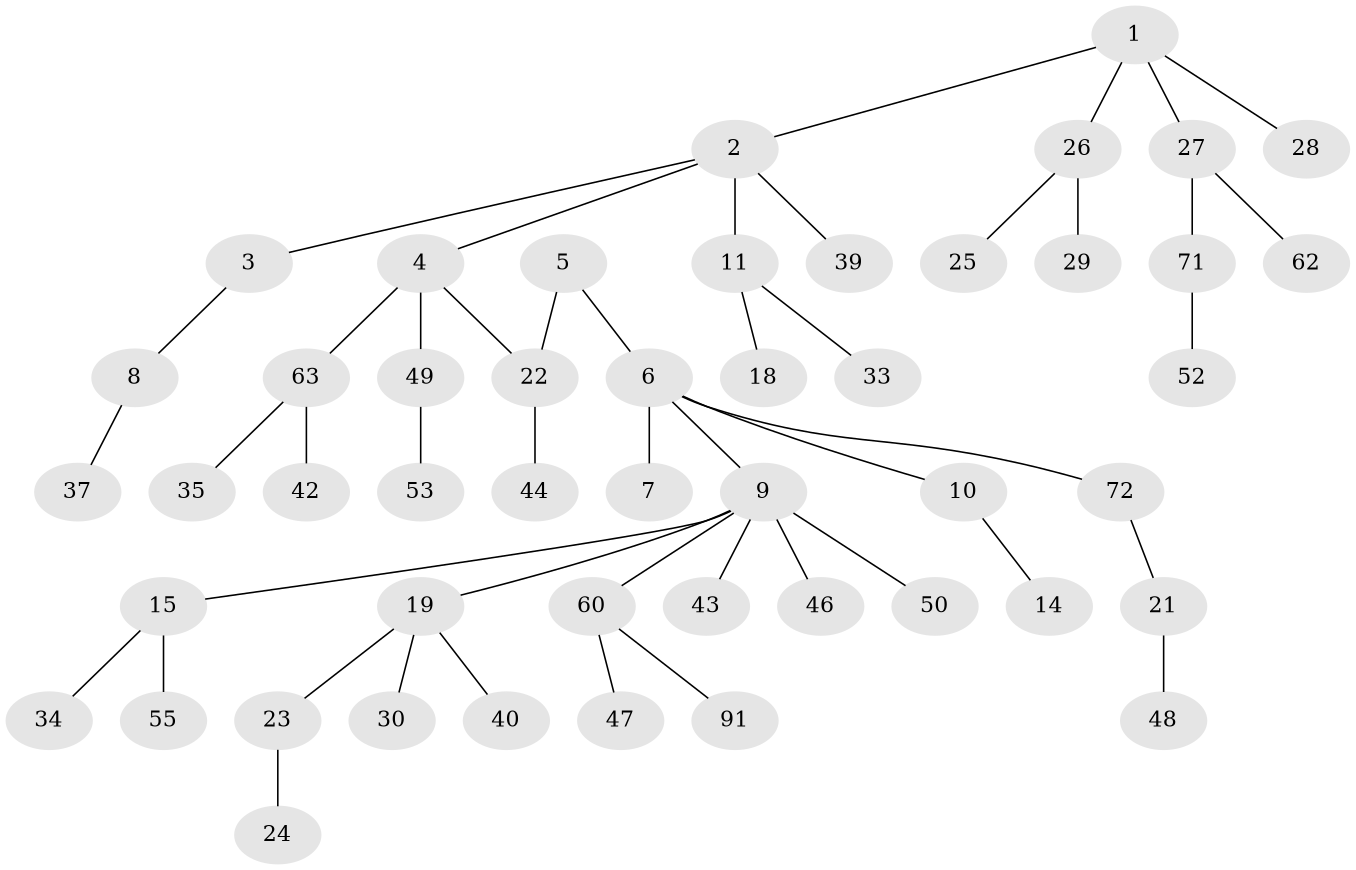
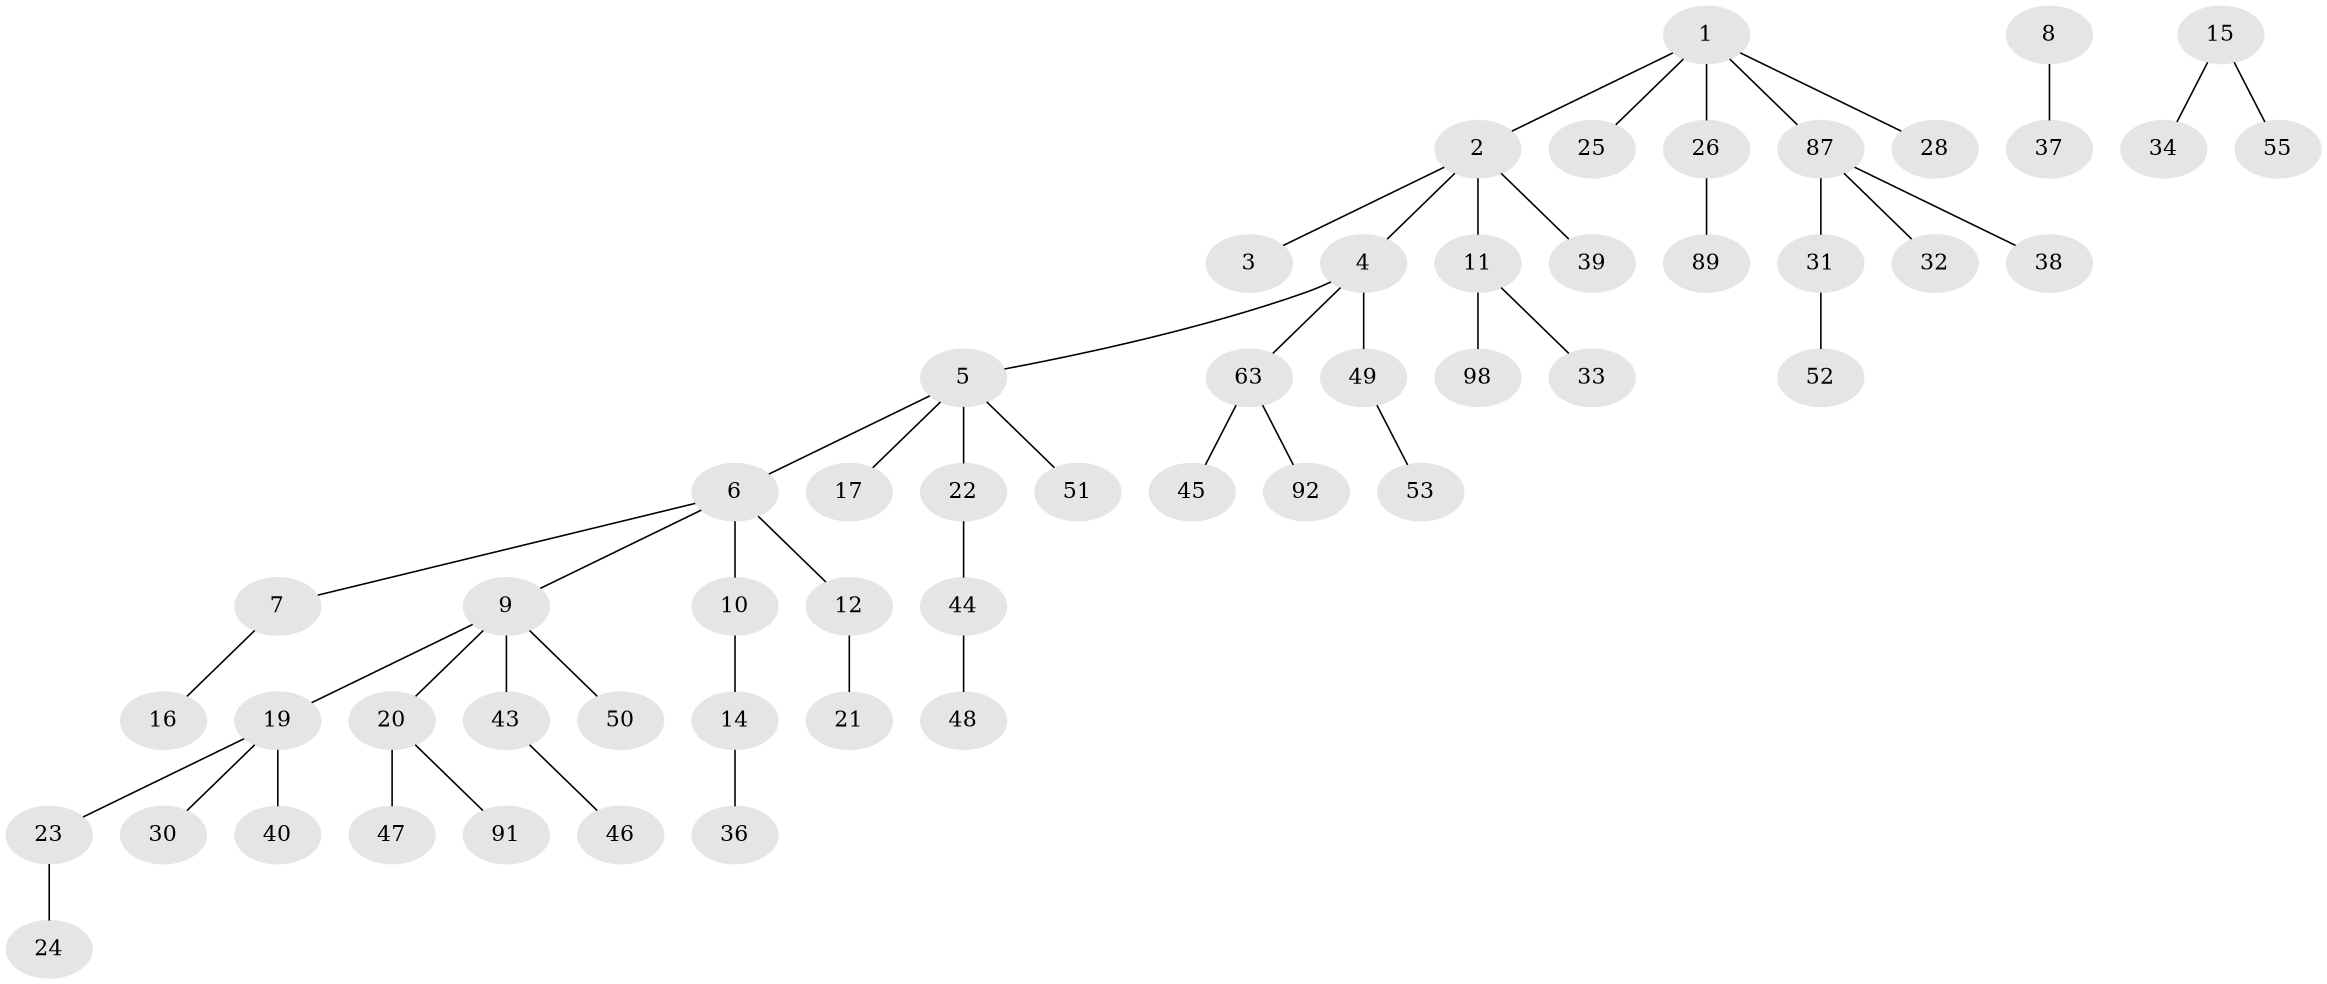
(1192, 149) -> (1821, 149)
(1021, 206) -> (1650, 92)
(1078, 264) -> (1707, 264)
(1192, 264) -> (1821, 264)
(1307, 264) -> (1935, 264)
none -> (2049, 264)
(192, 321) -> none
(478, 321) -> (1170, 333)
(764, 378) -> (1478, 378)
(192, 492) -> (1192, 492)
(306, 492) -> (1307, 492)
none -> (849, 492)
none -> (1078, 492)
(1121, 492) -> (849, 606)
(792, 549) -> (563, 778)
(469, 561) -> none
(592, 606) -> (392, 721)
(1164, 664) -> (964, 664)
none -> (164, 721)
none -> (735, 835)
